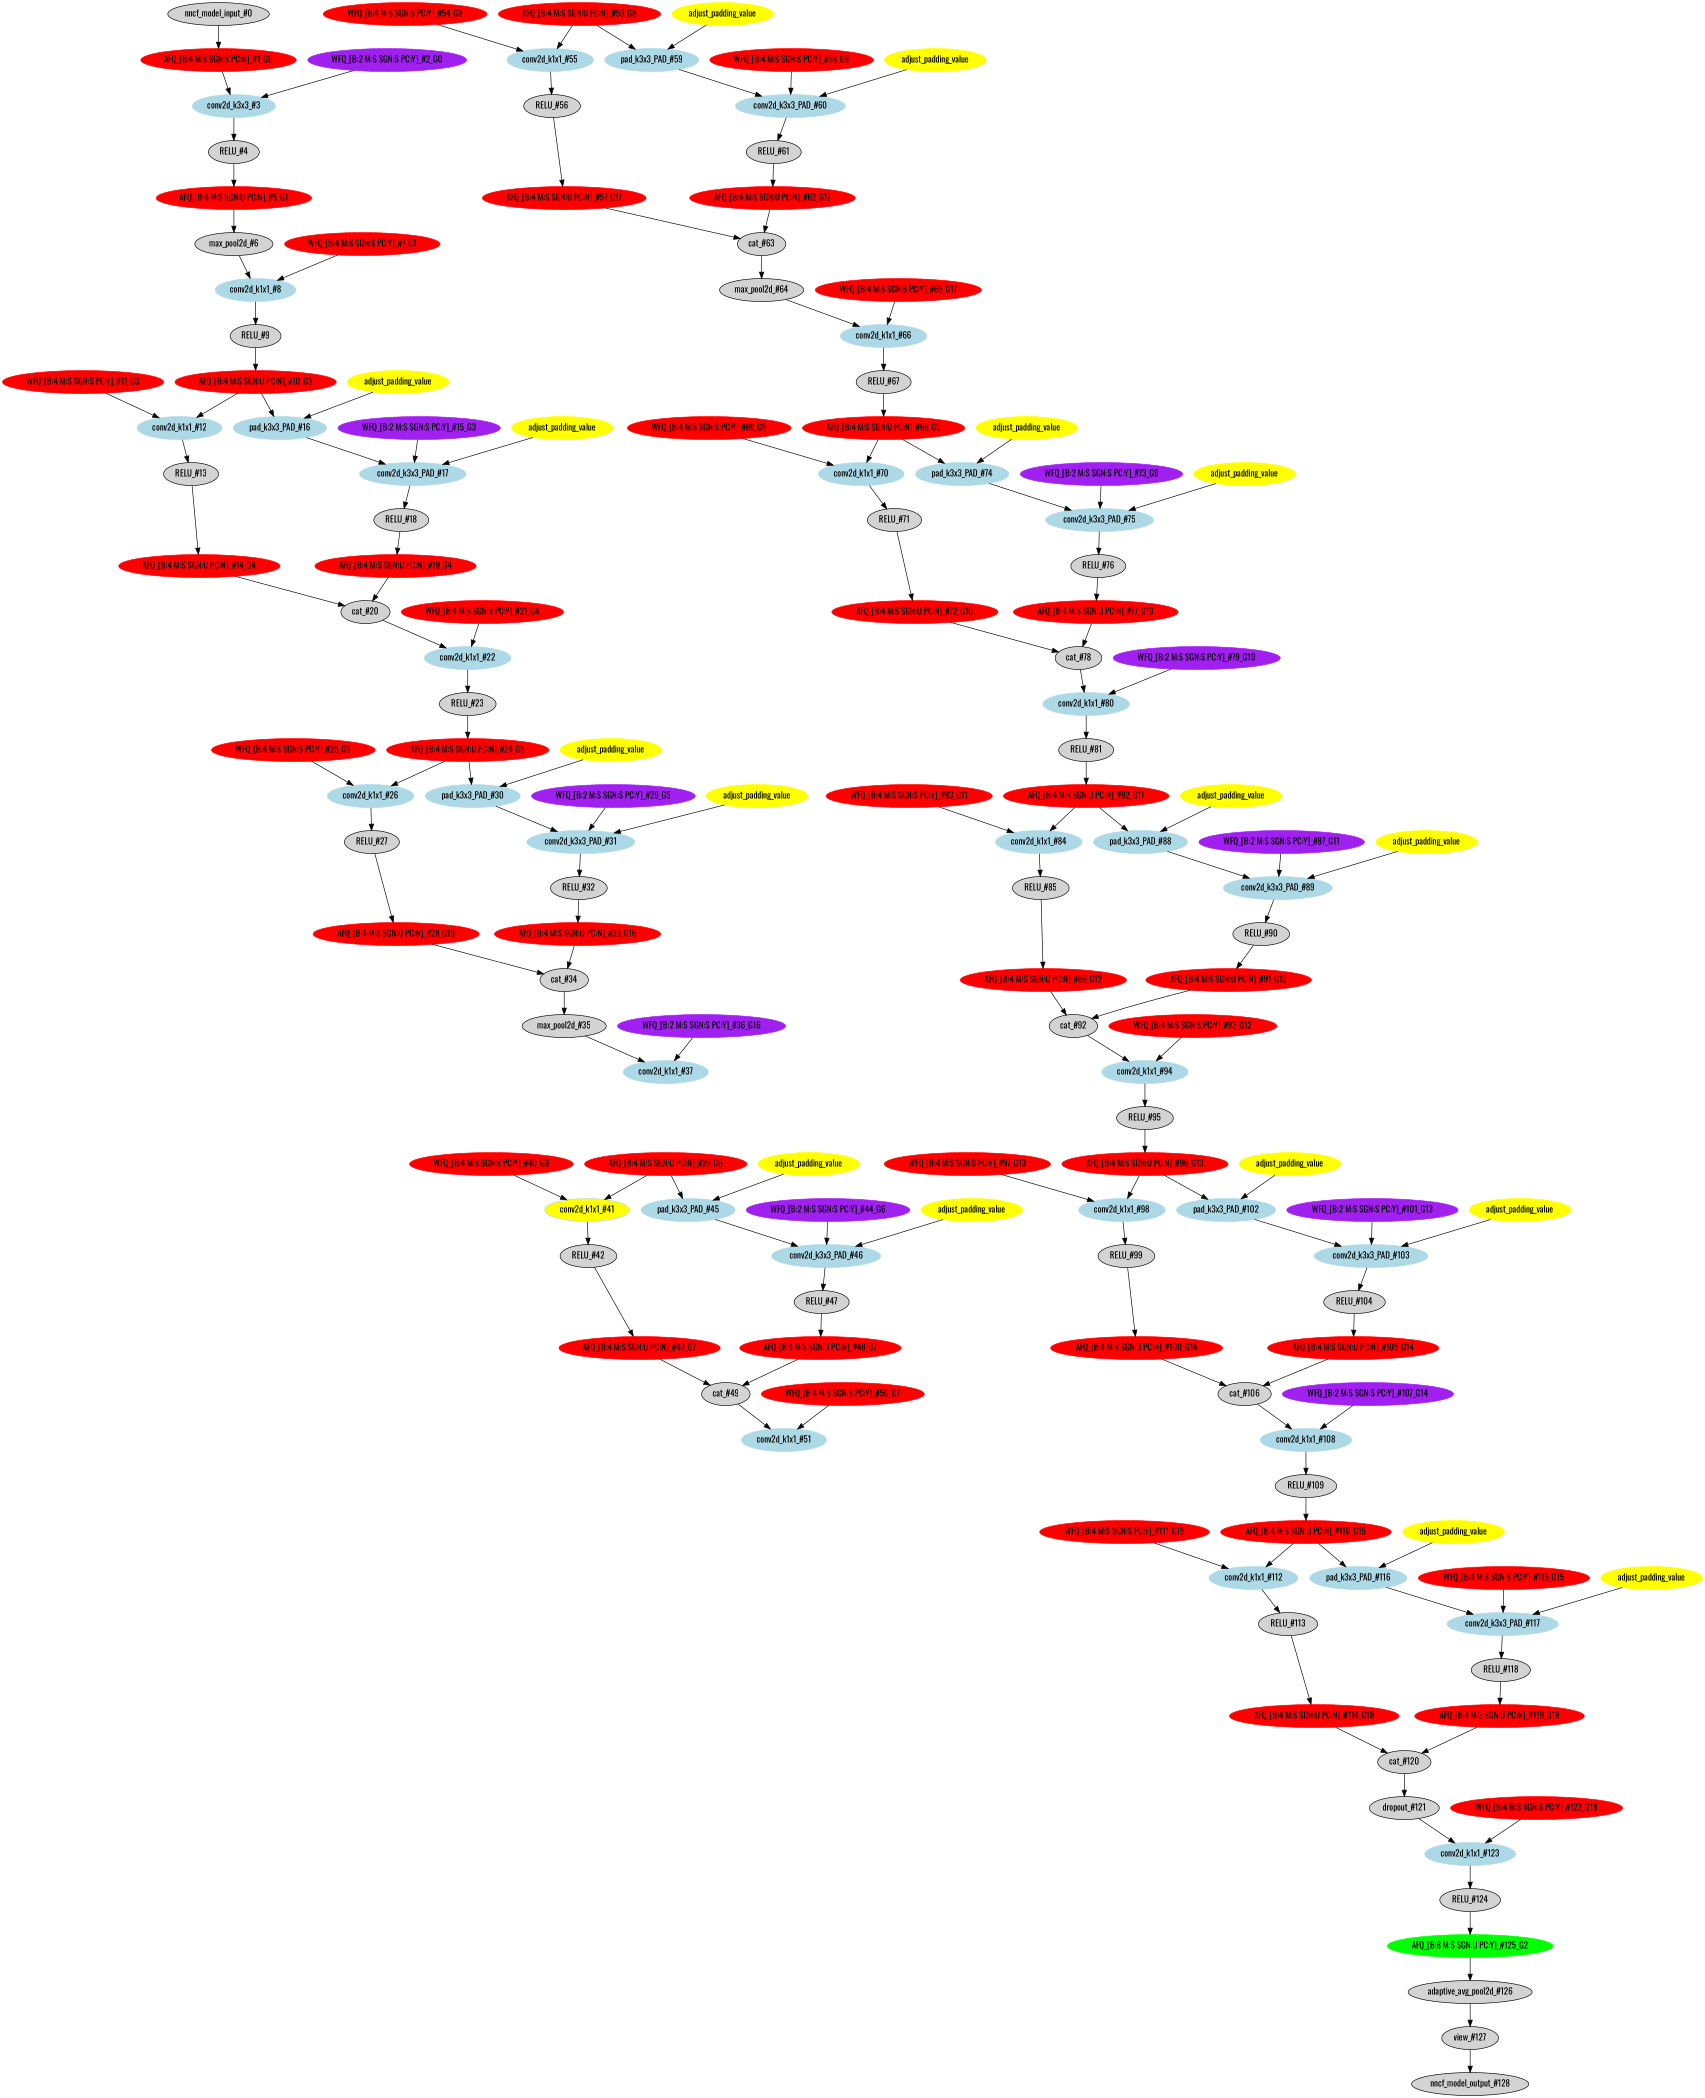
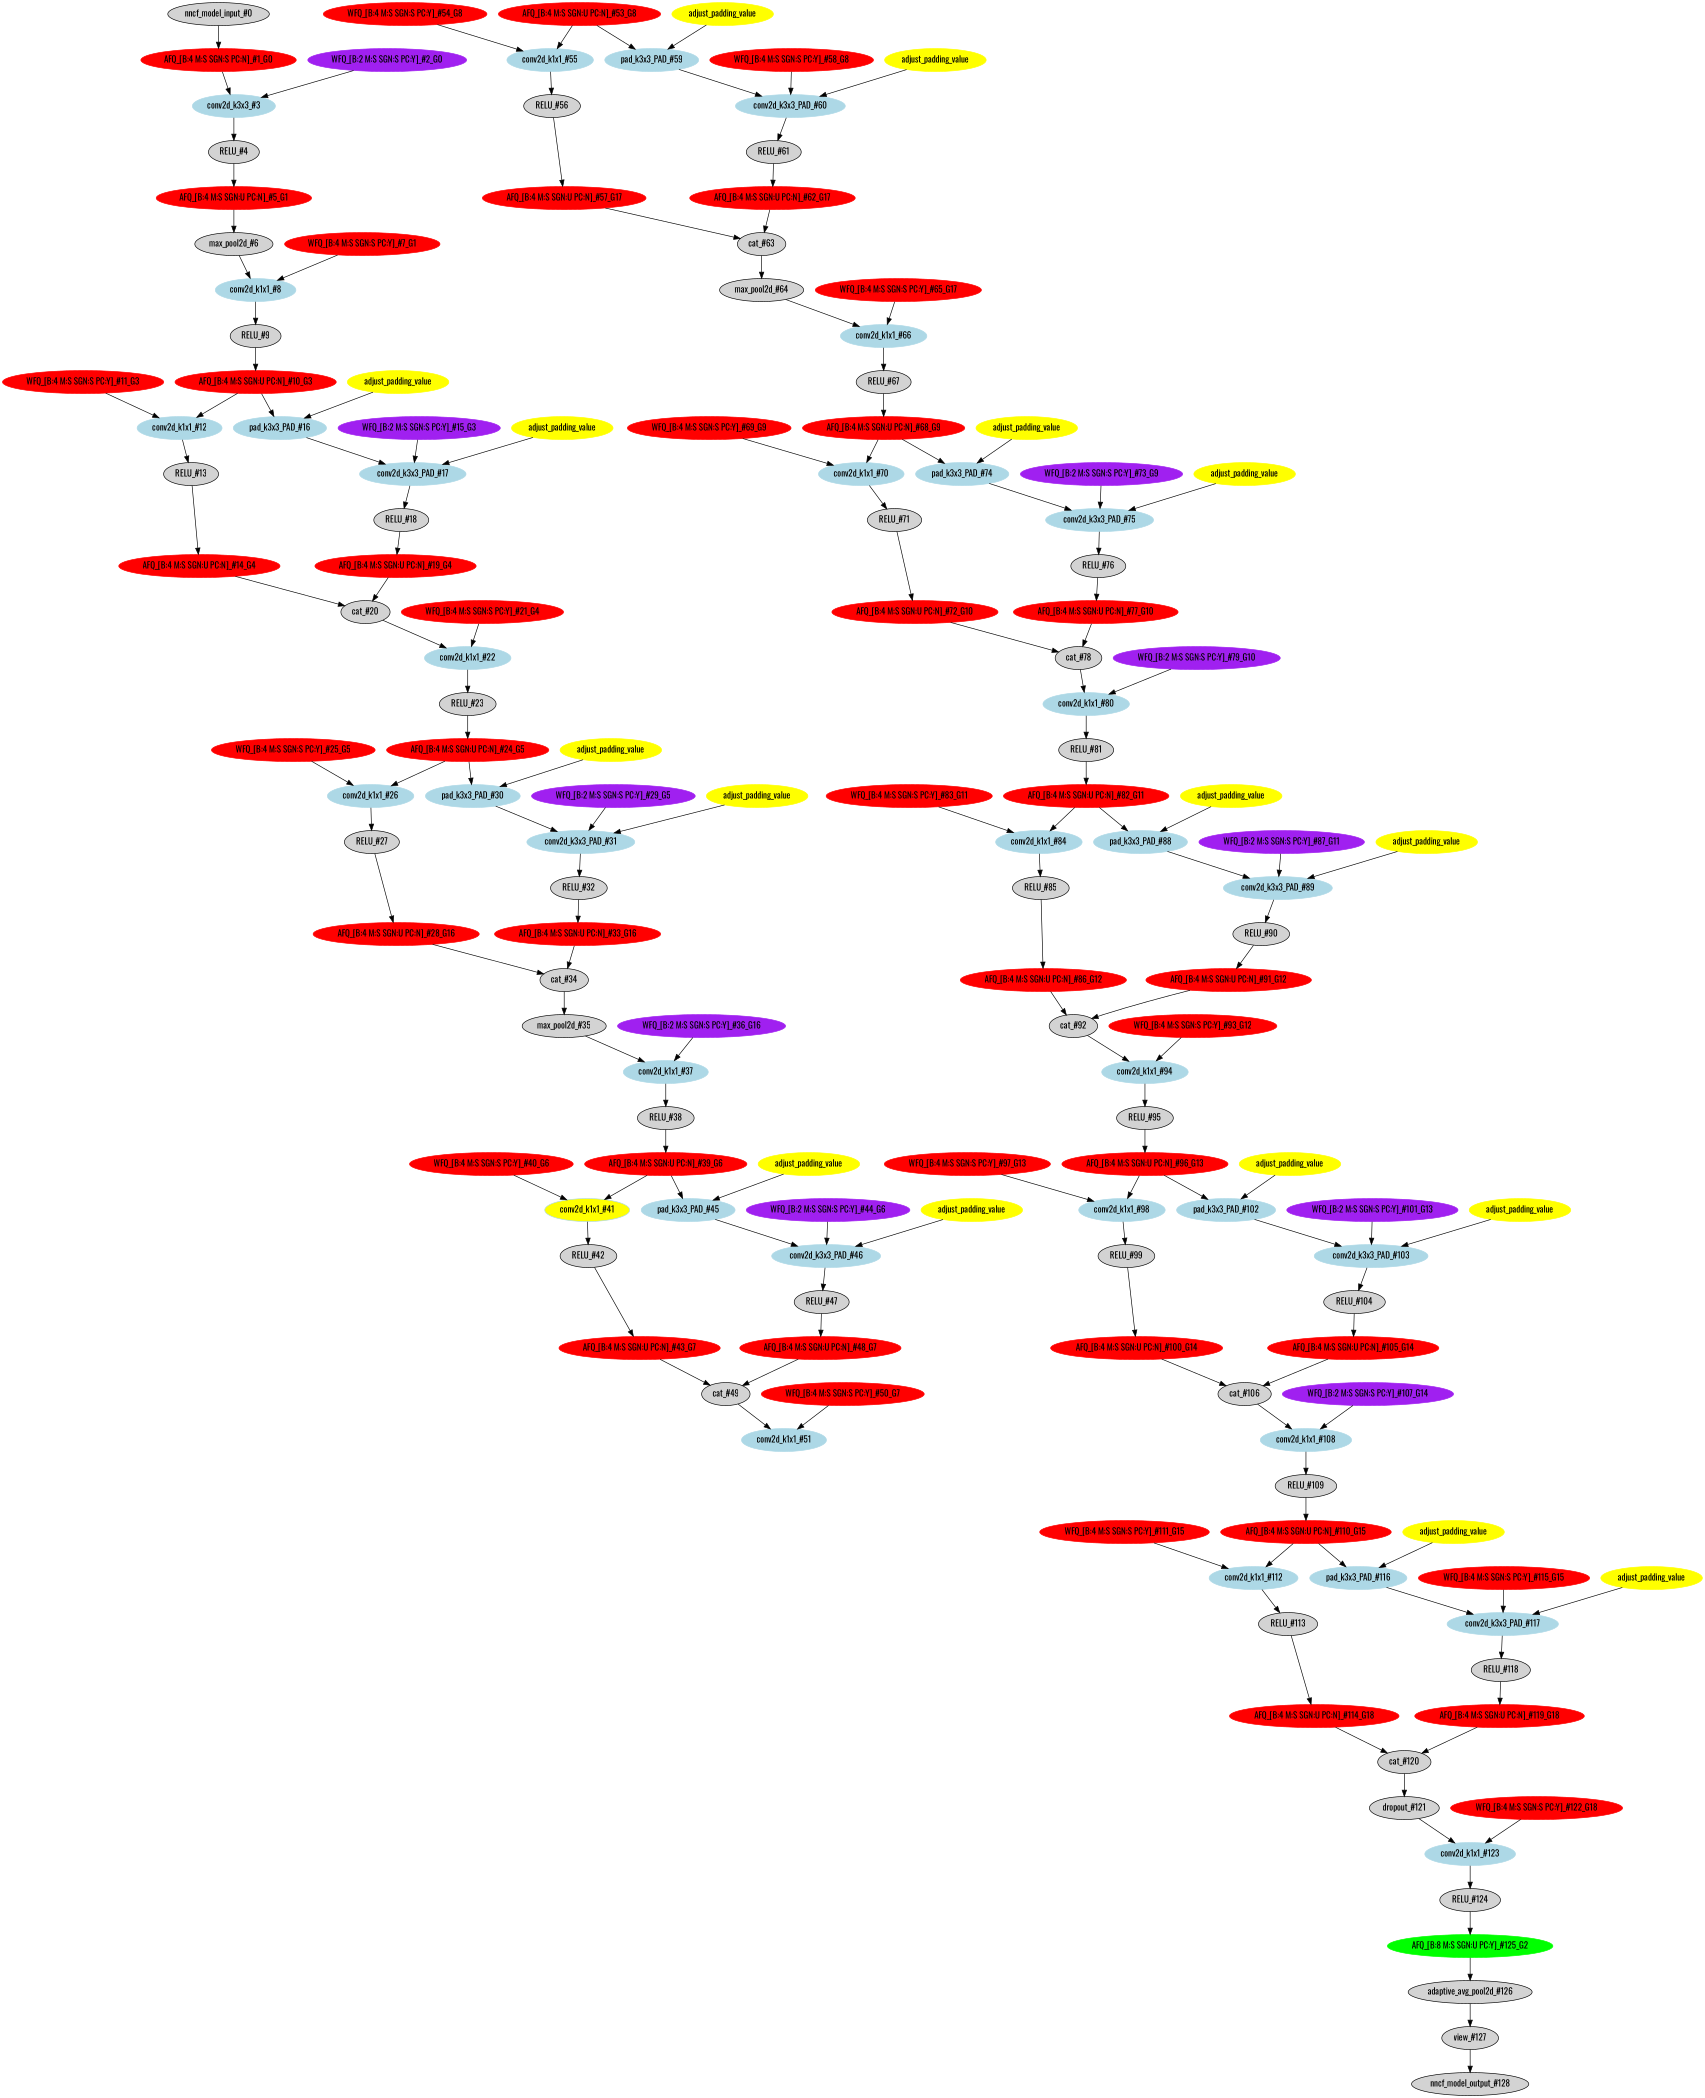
none -> (666, 1118)
